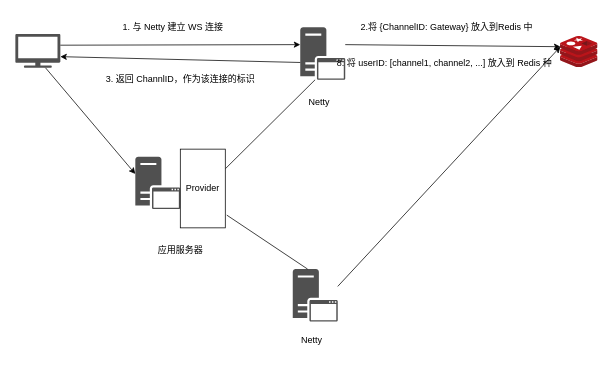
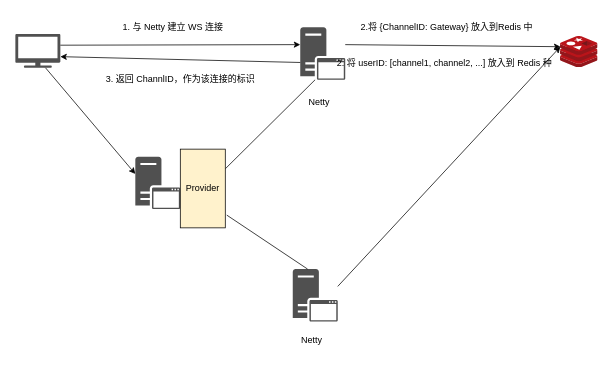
(445, 63) -> (445, 63)
(203, 188) -> (203, 188)
(180, 250) -> none
